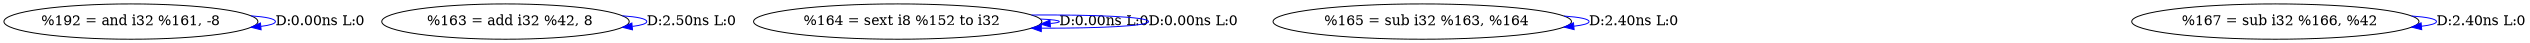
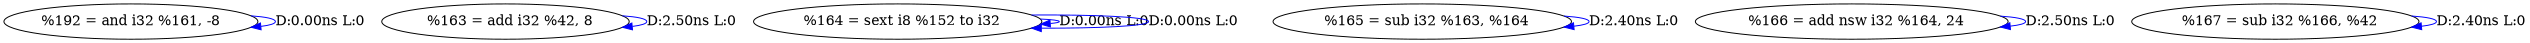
none -> (1852, 22)
